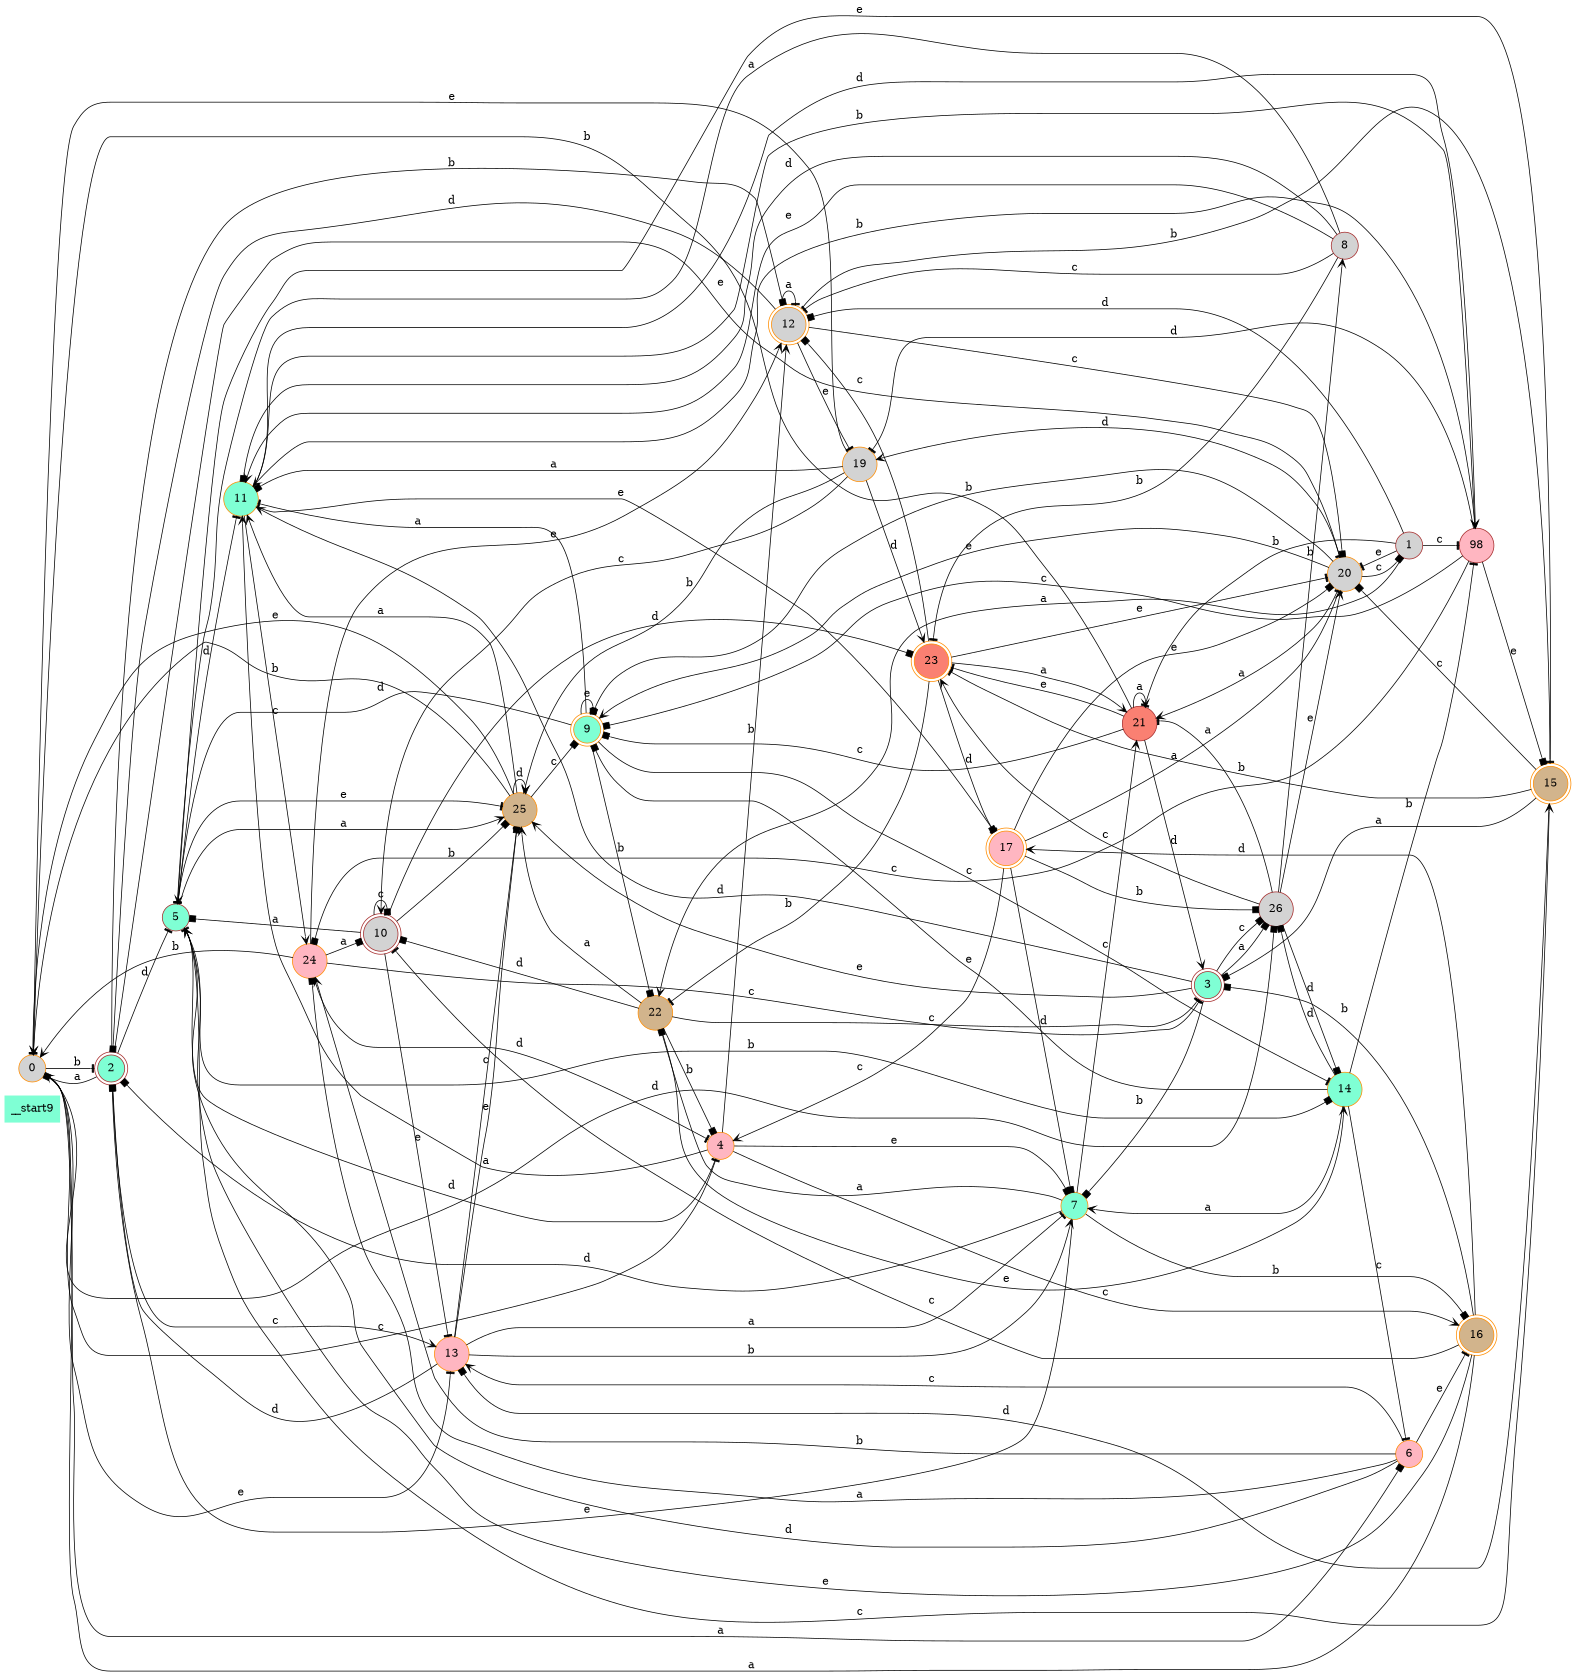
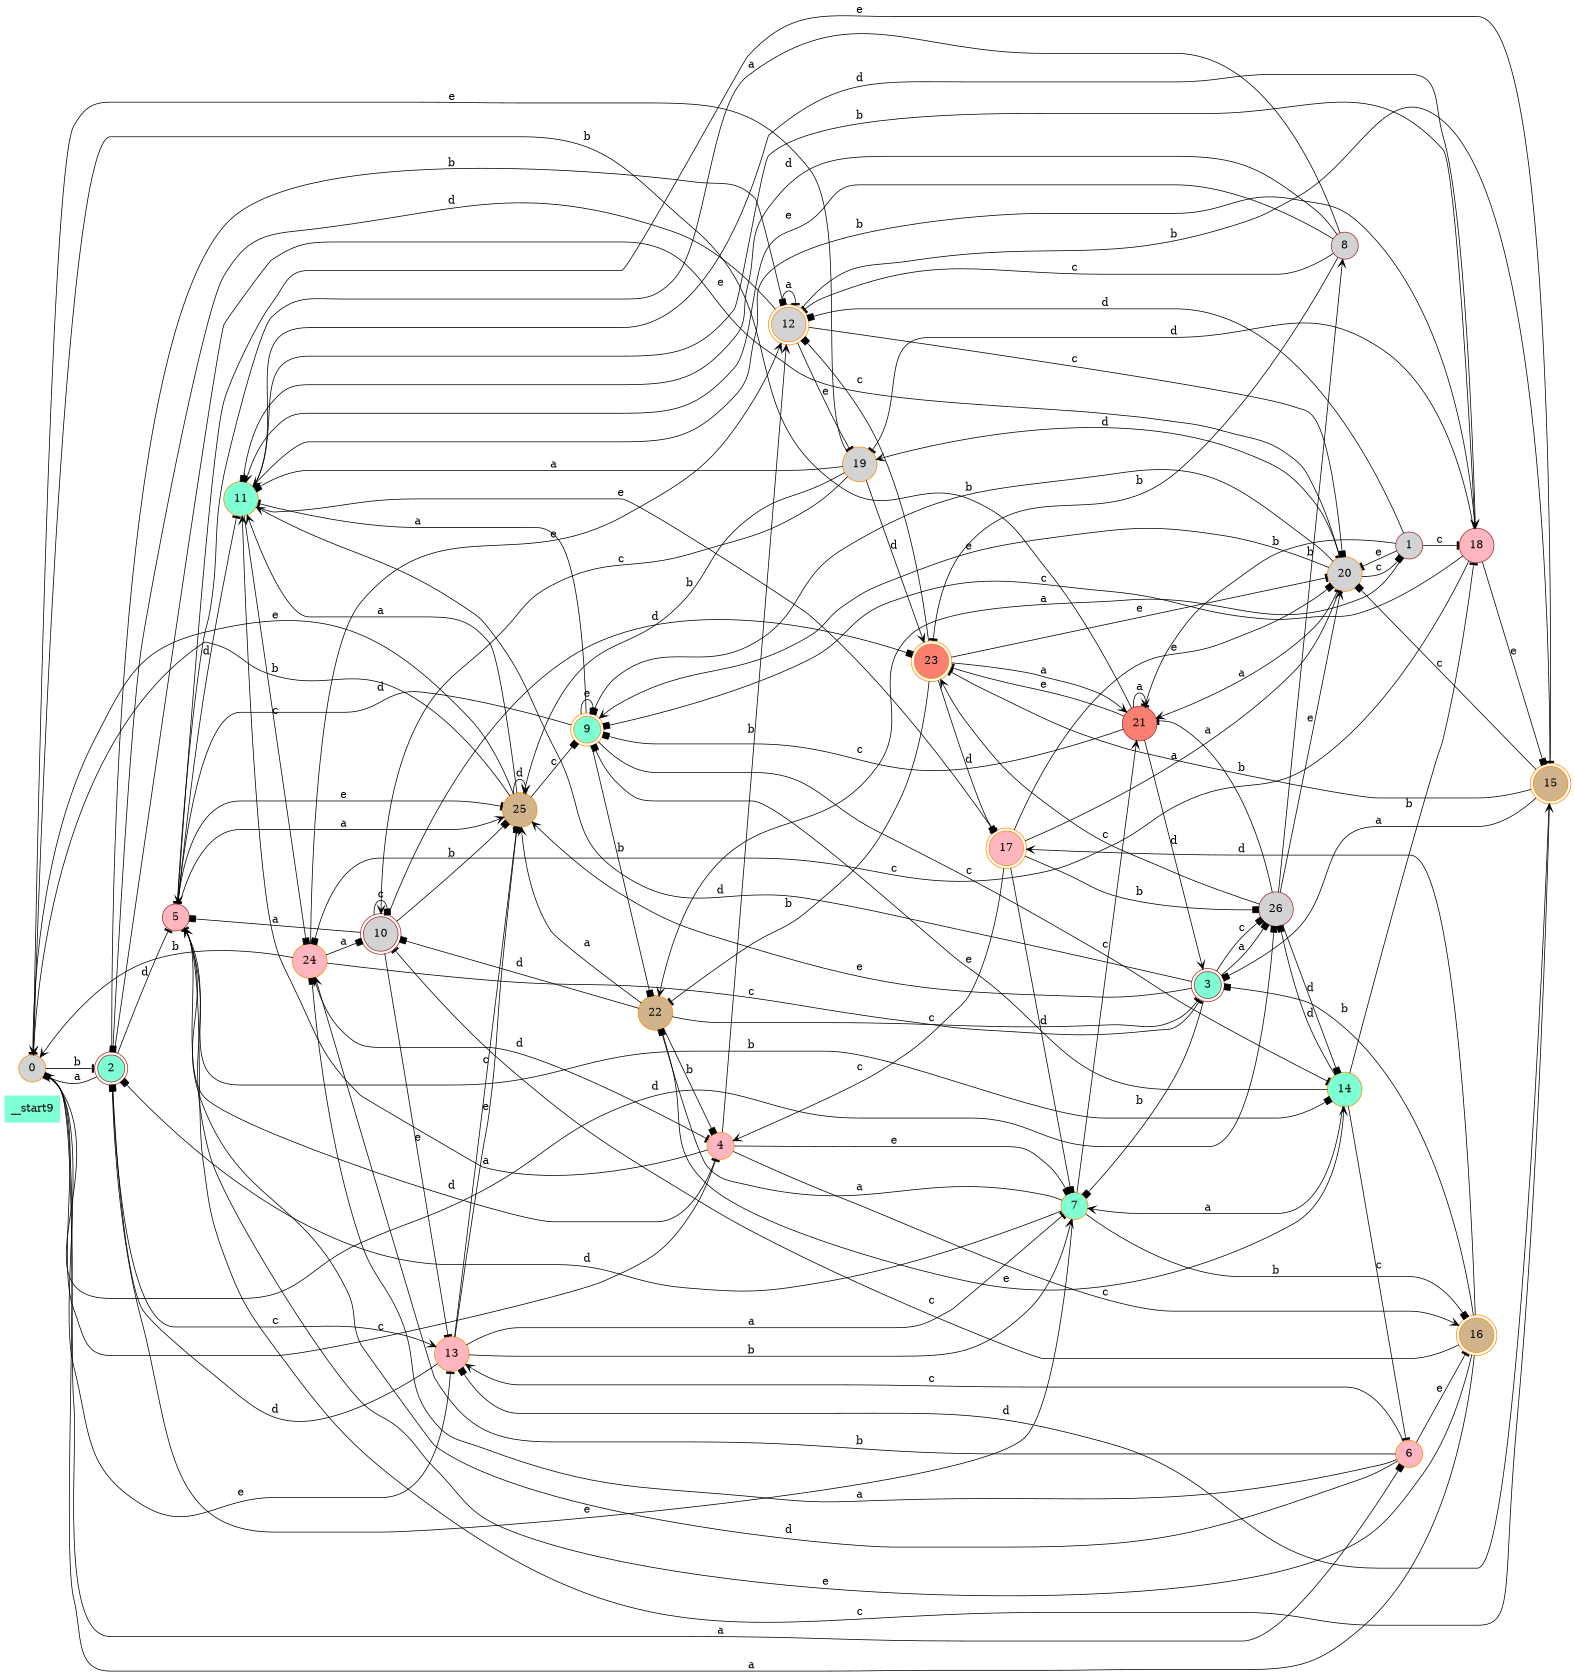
(1477, 546) -> (1477, 546)
(275, 726) -> (275, 726)
(176, 917) -> (176, 917)
